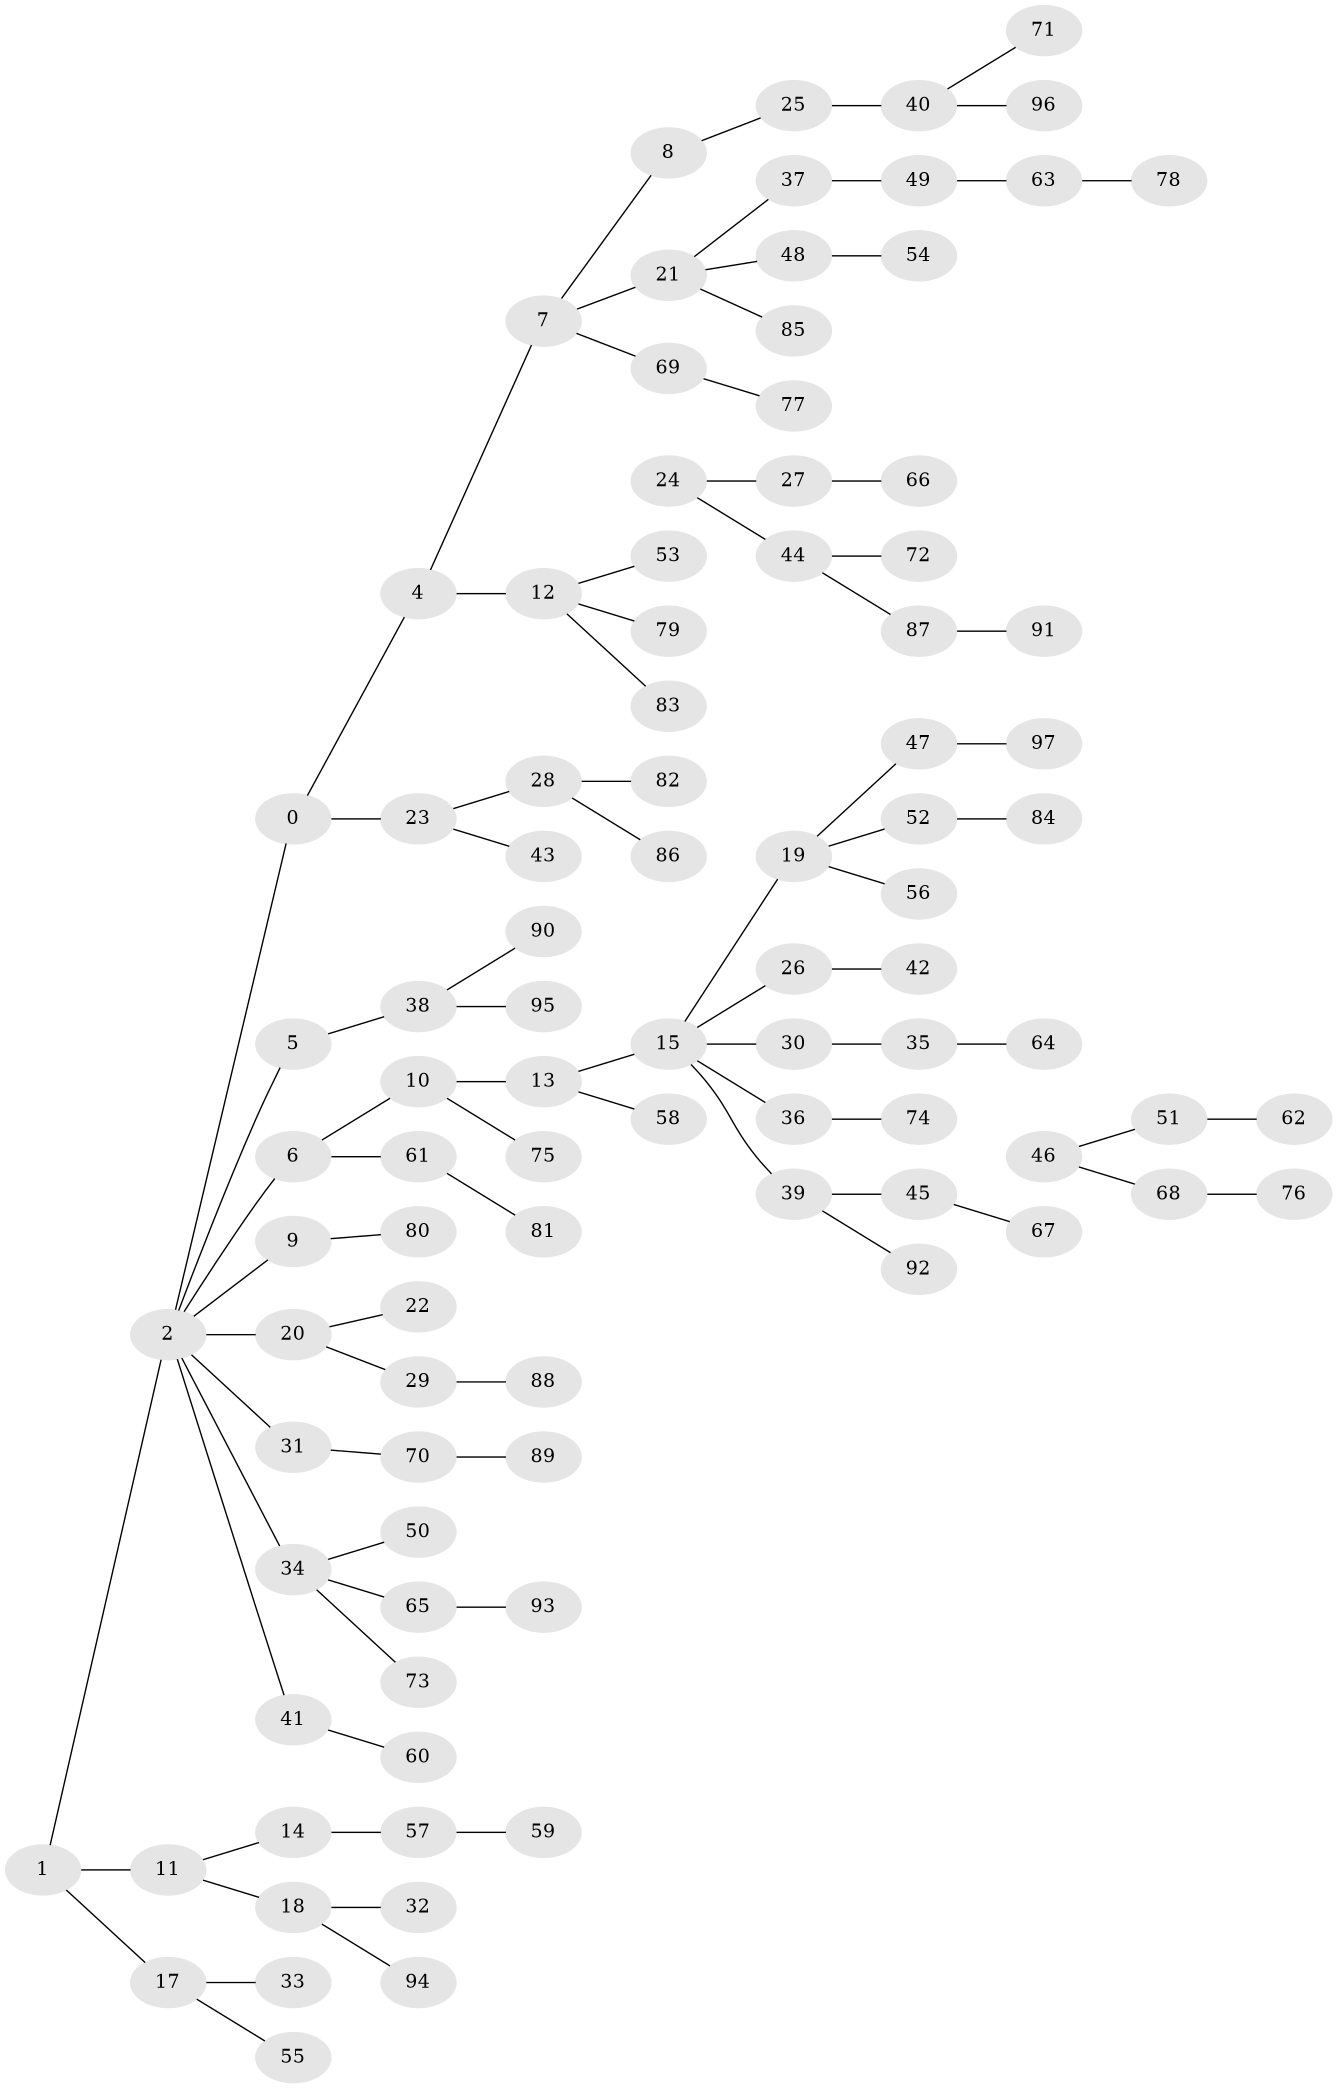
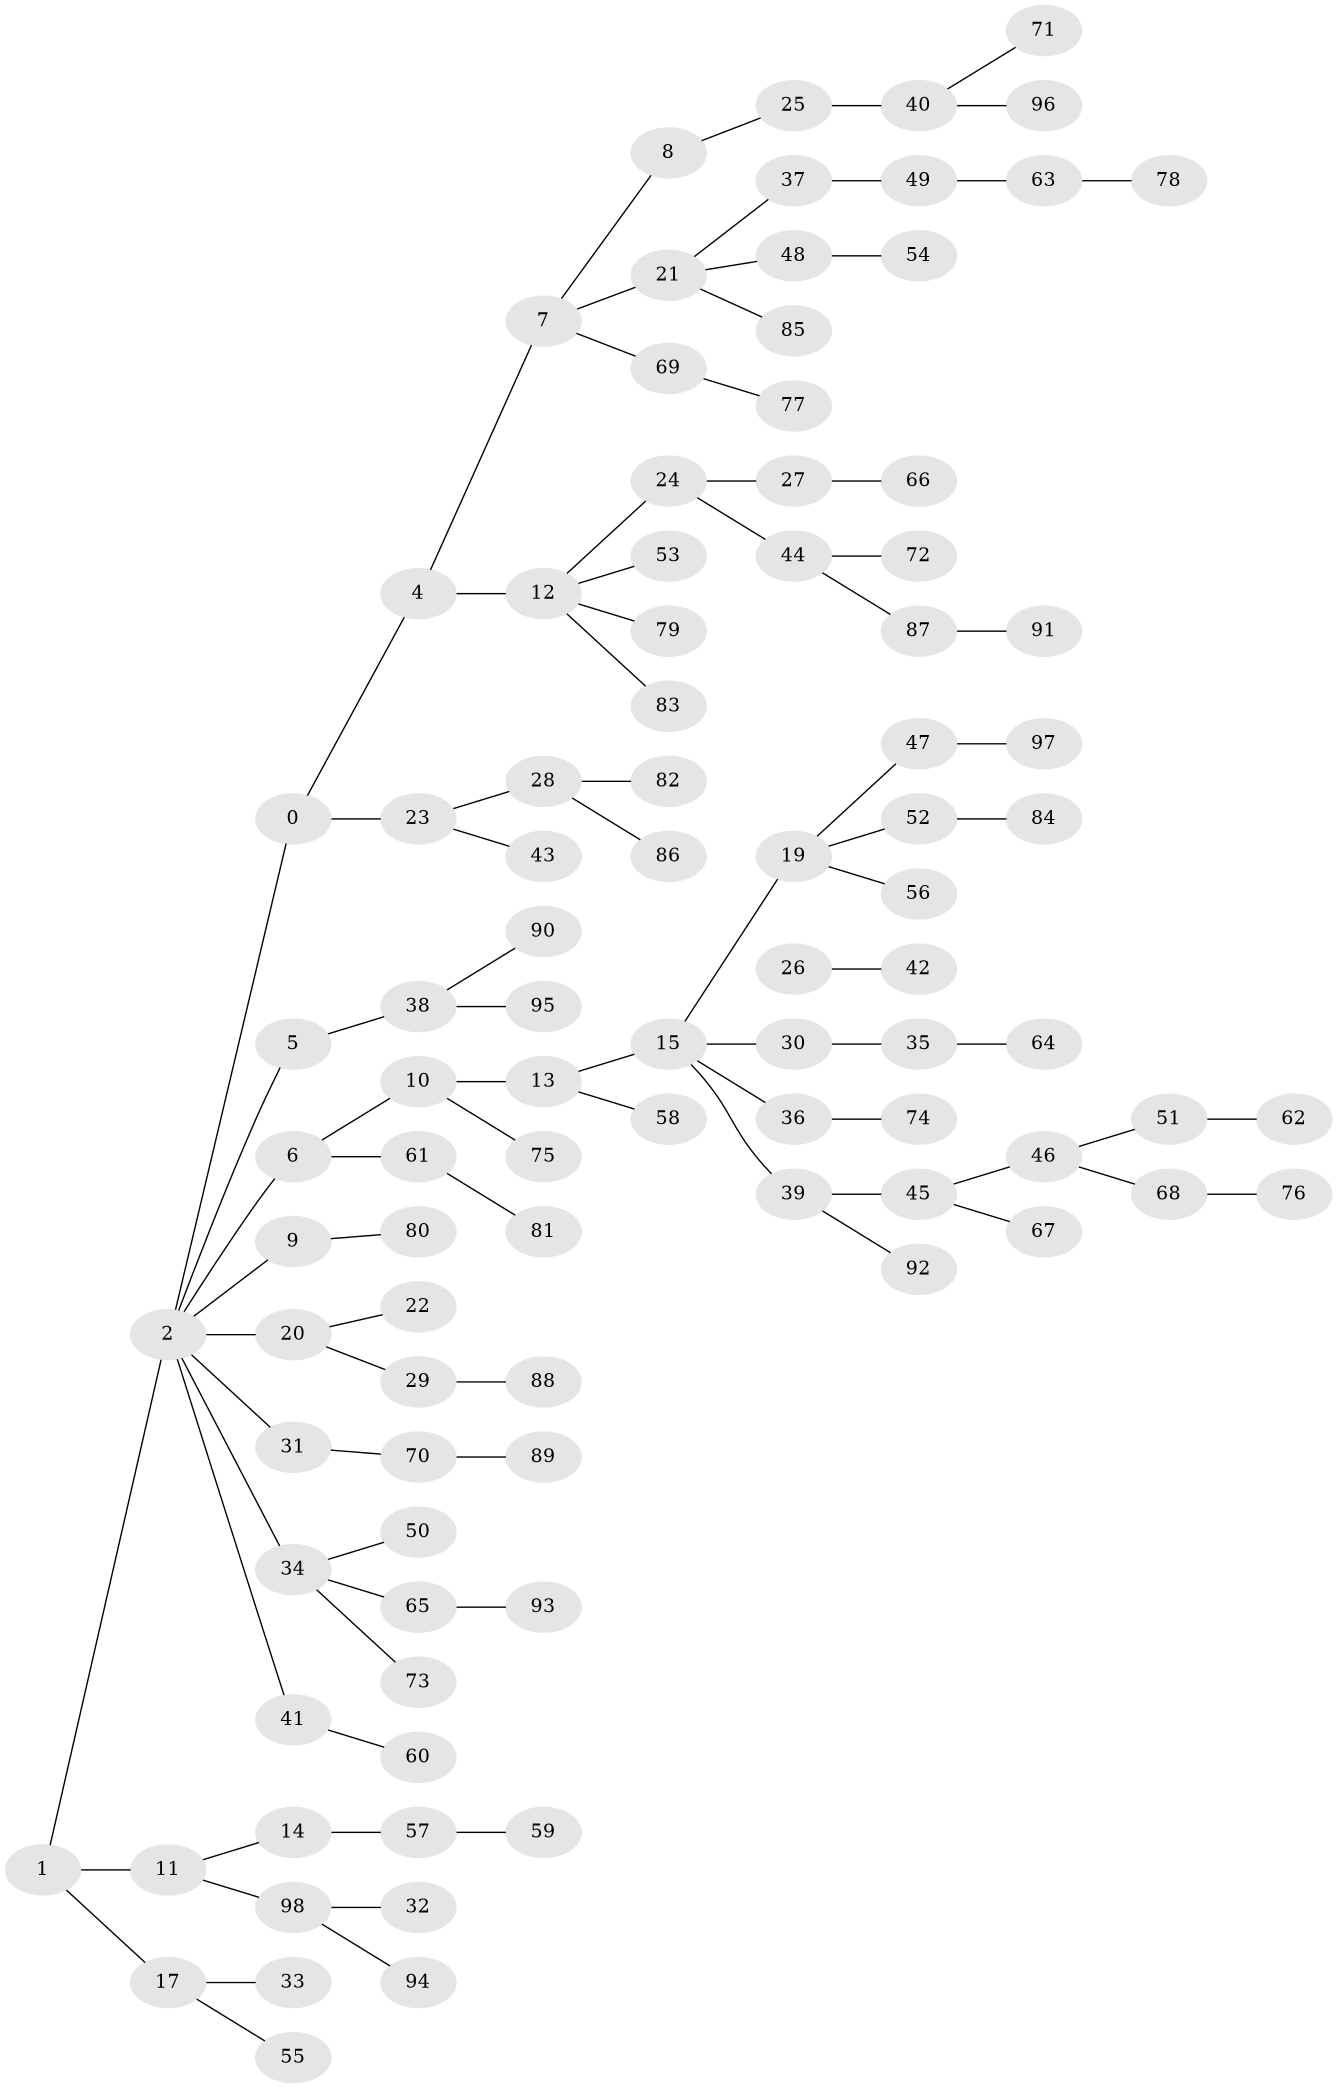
none -> (606, 537)
(731, 1007) -> none
none -> (982, 1175)
(293, 1907) -> (293, 1907)
